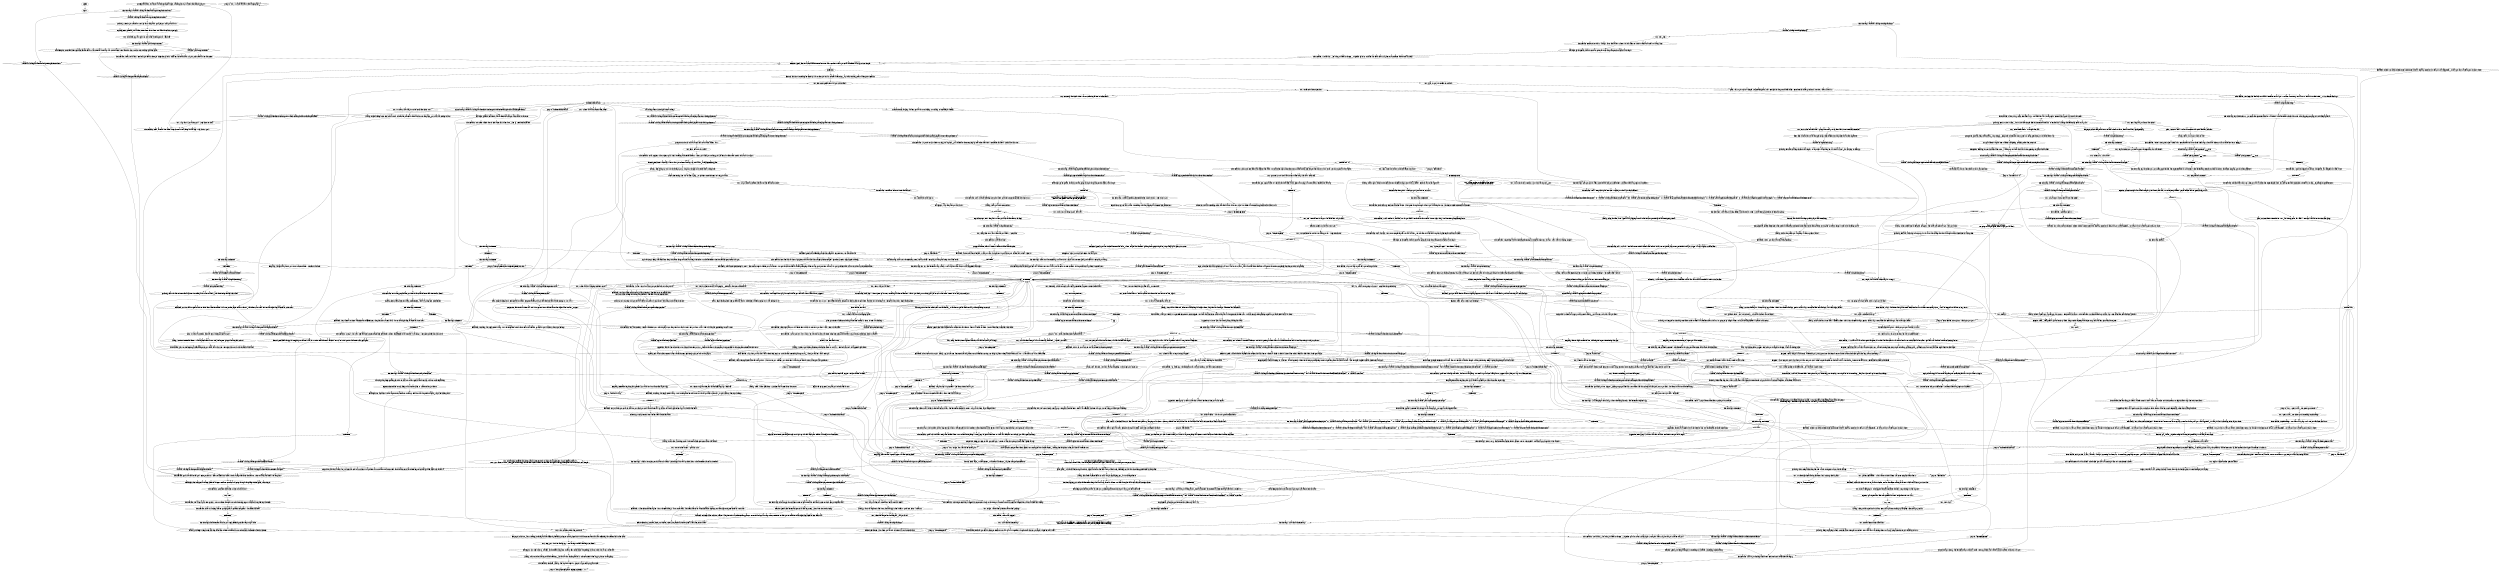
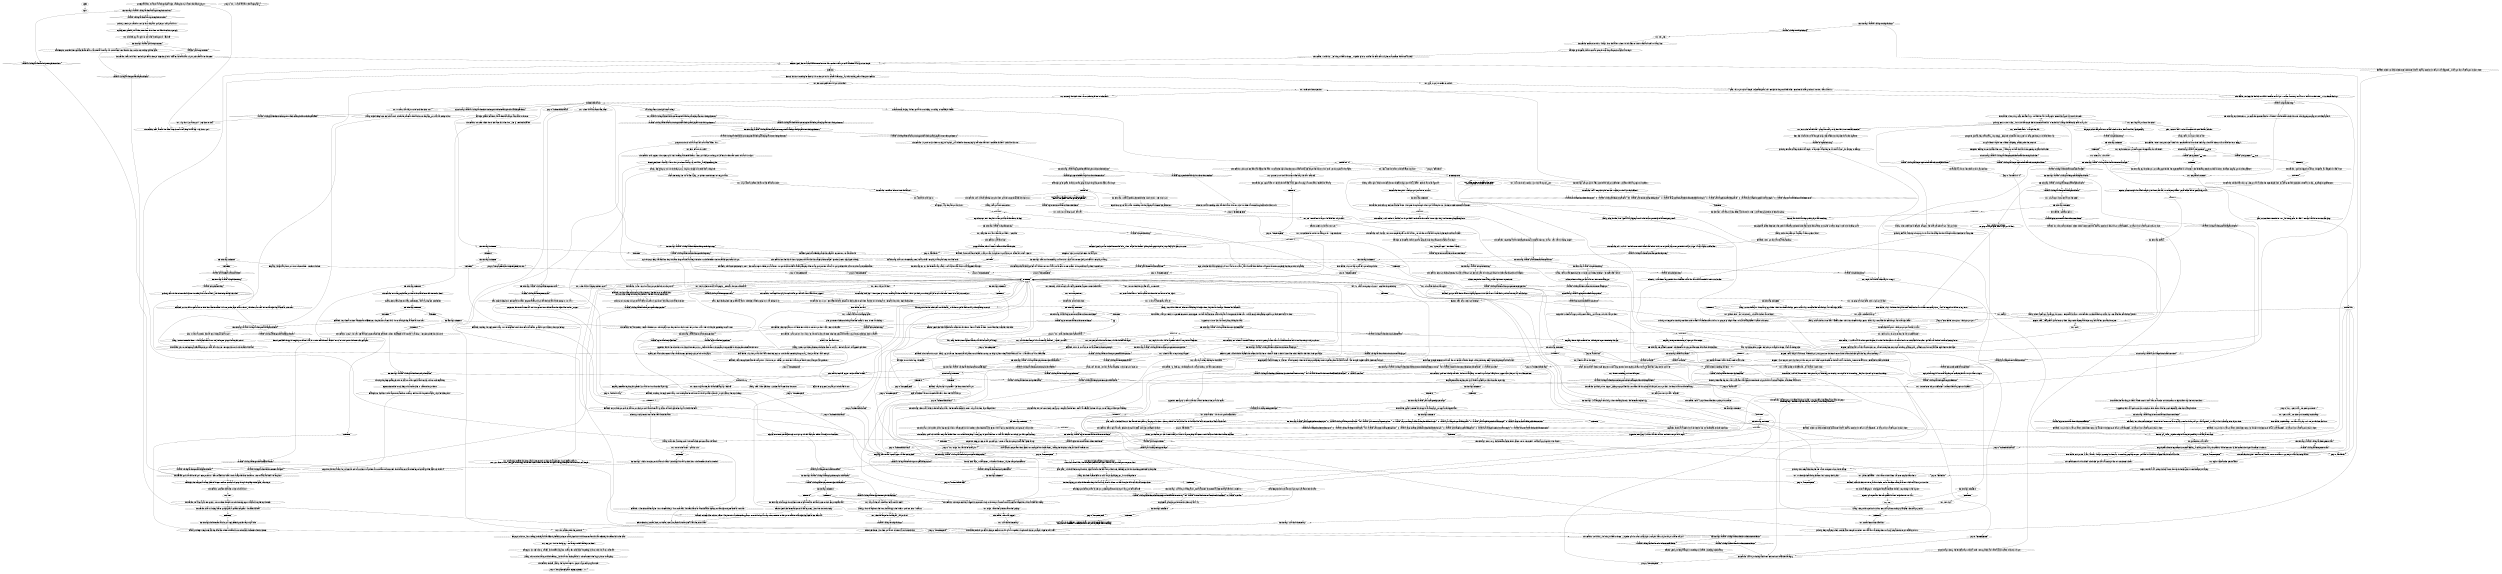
none -> (911, 361)
